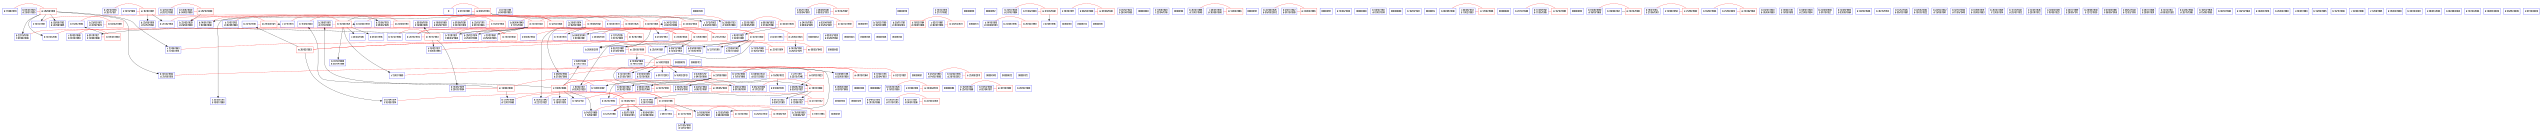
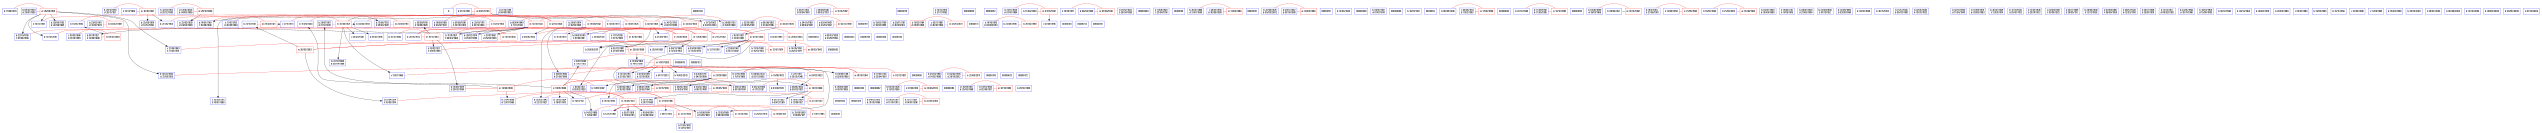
(1940, 11) -> none
none -> (543, 30)
